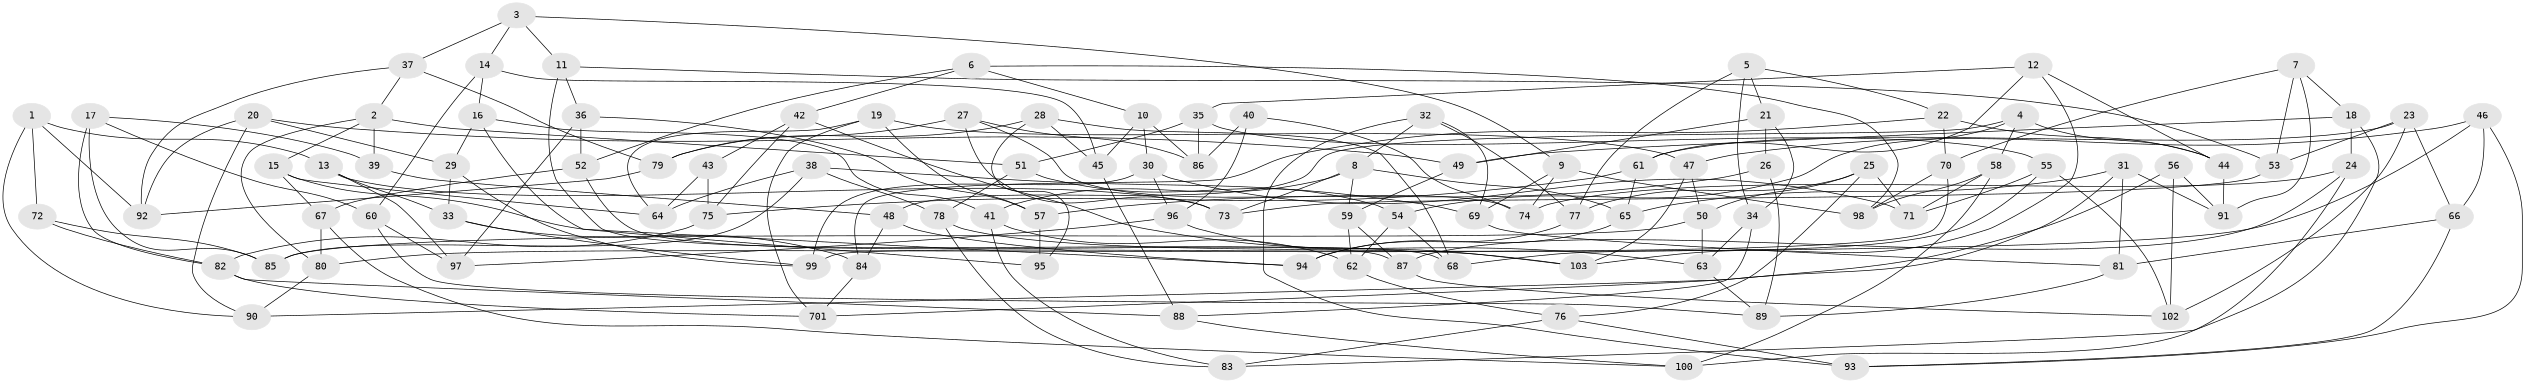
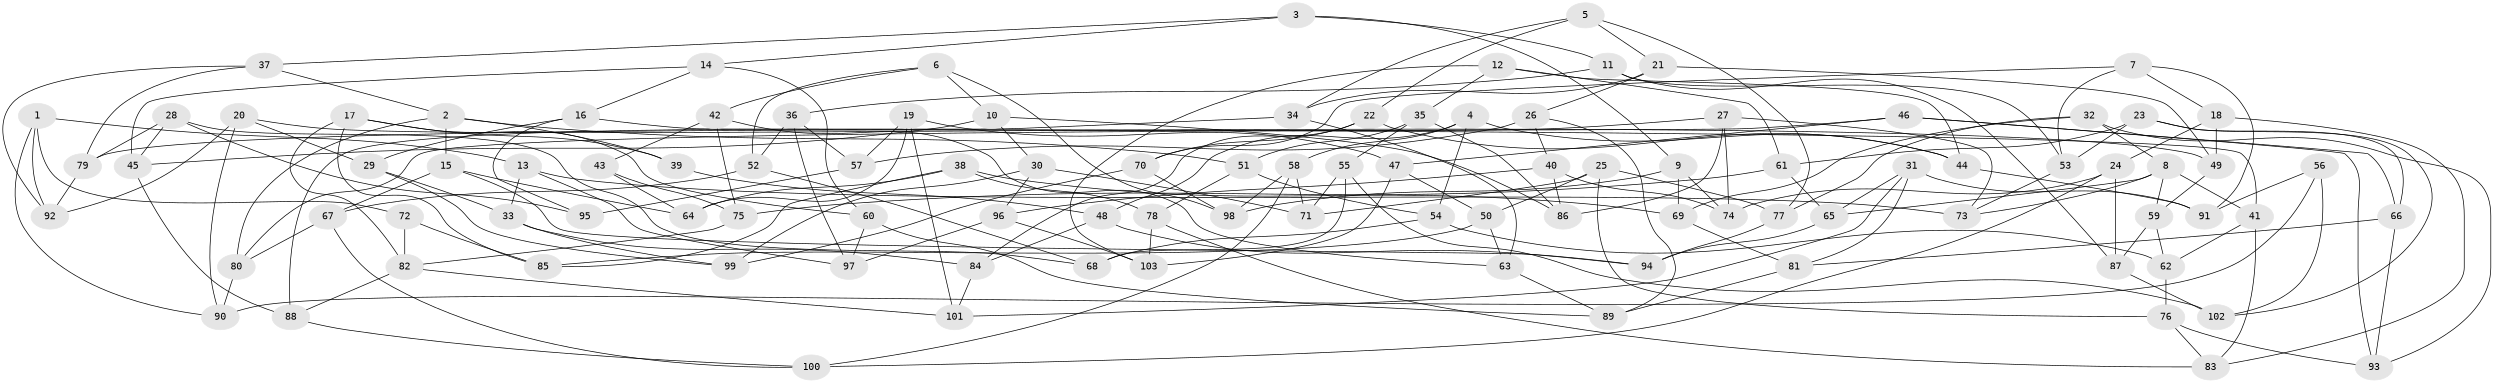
none -> (1541, 141)
(818, 317) -> (955, 317)
